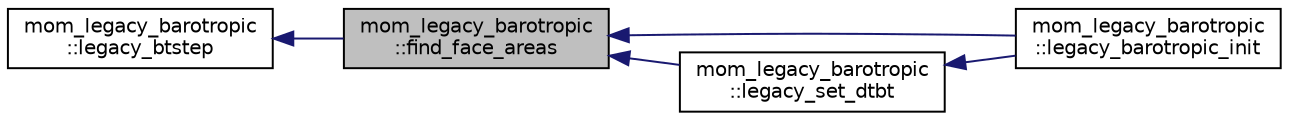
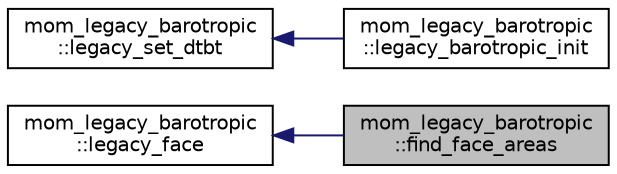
(822, 34) -> none
(140, 39) -> (140, 135)
(654, 62) -> none
